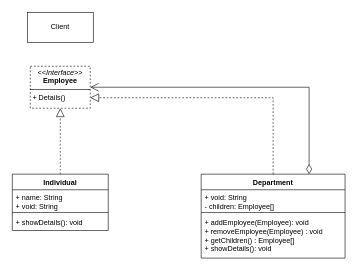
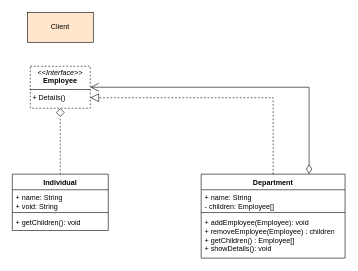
(60, 27) -> (60, 27)
(60, 118) -> (60, 118)
(244, 203) -> (244, 203)
(53, 224) -> (53, 224)
(265, 237) -> (272, 237)
